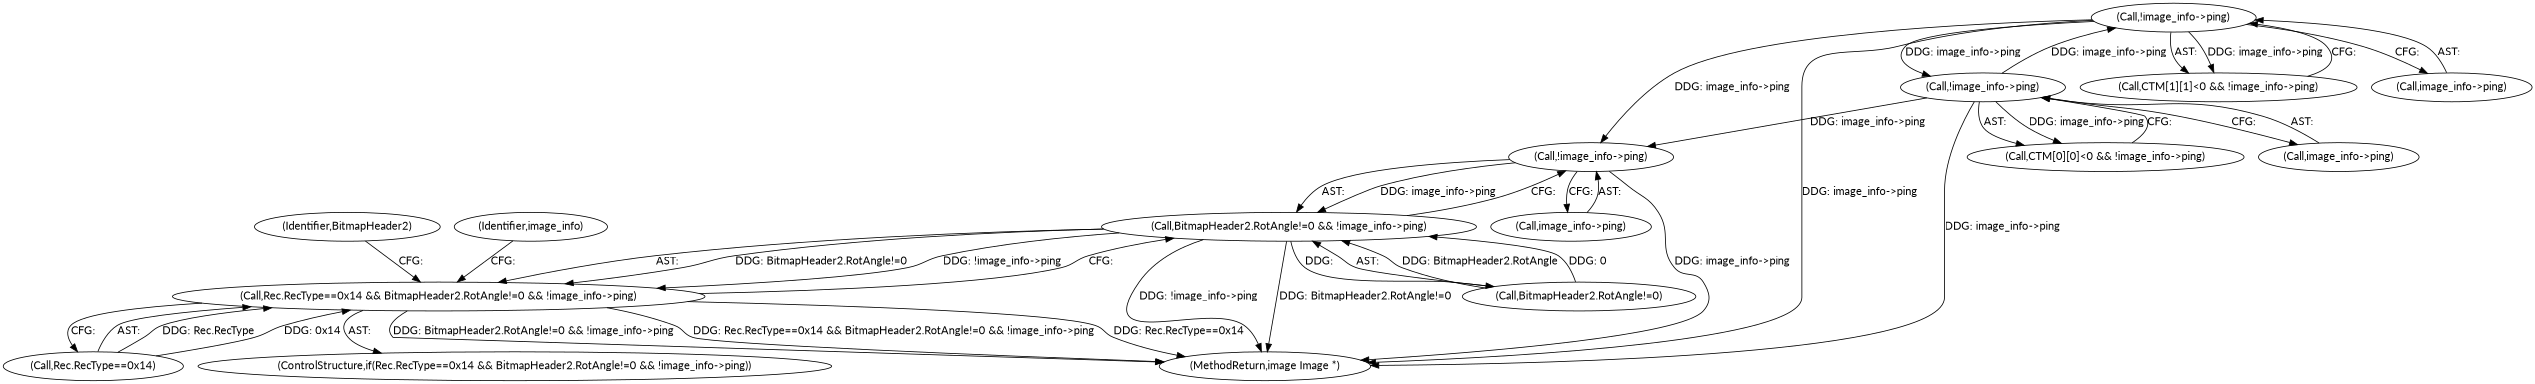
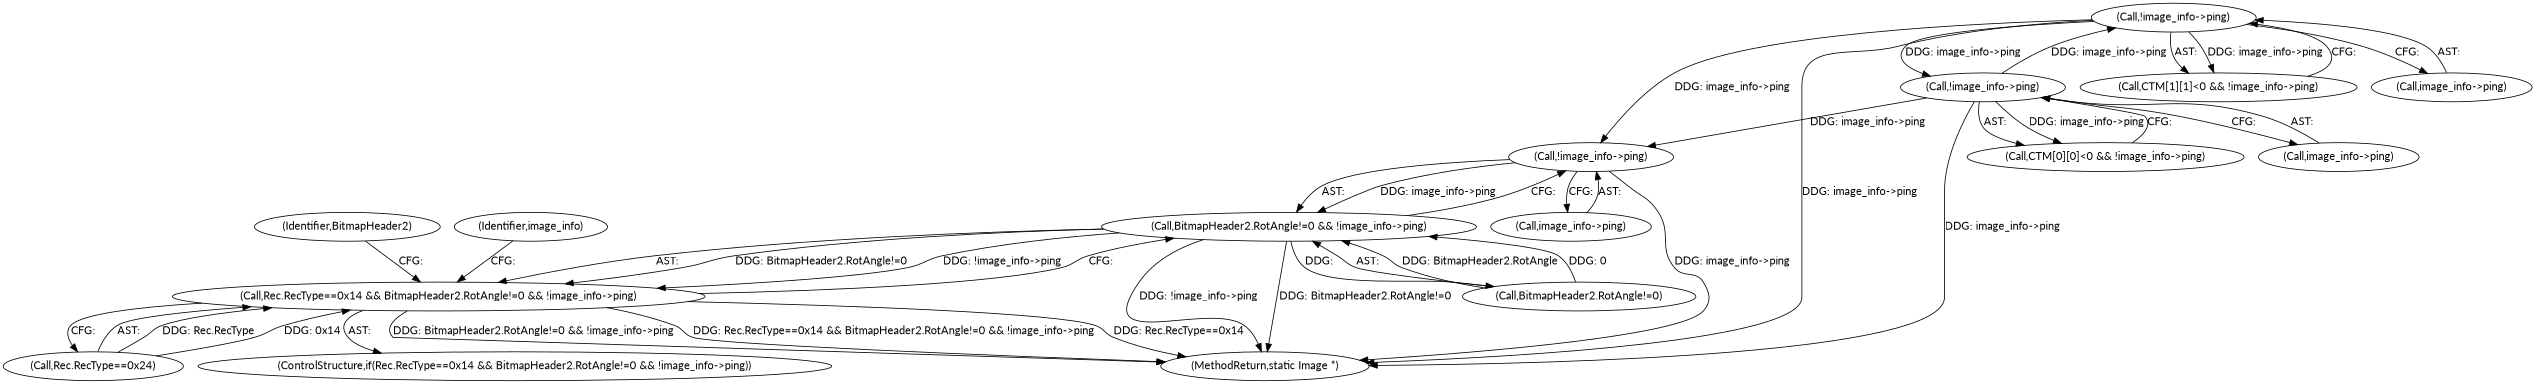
(93, 366) -> (93, 366)
(1265, 366) -> (1265, 366)
